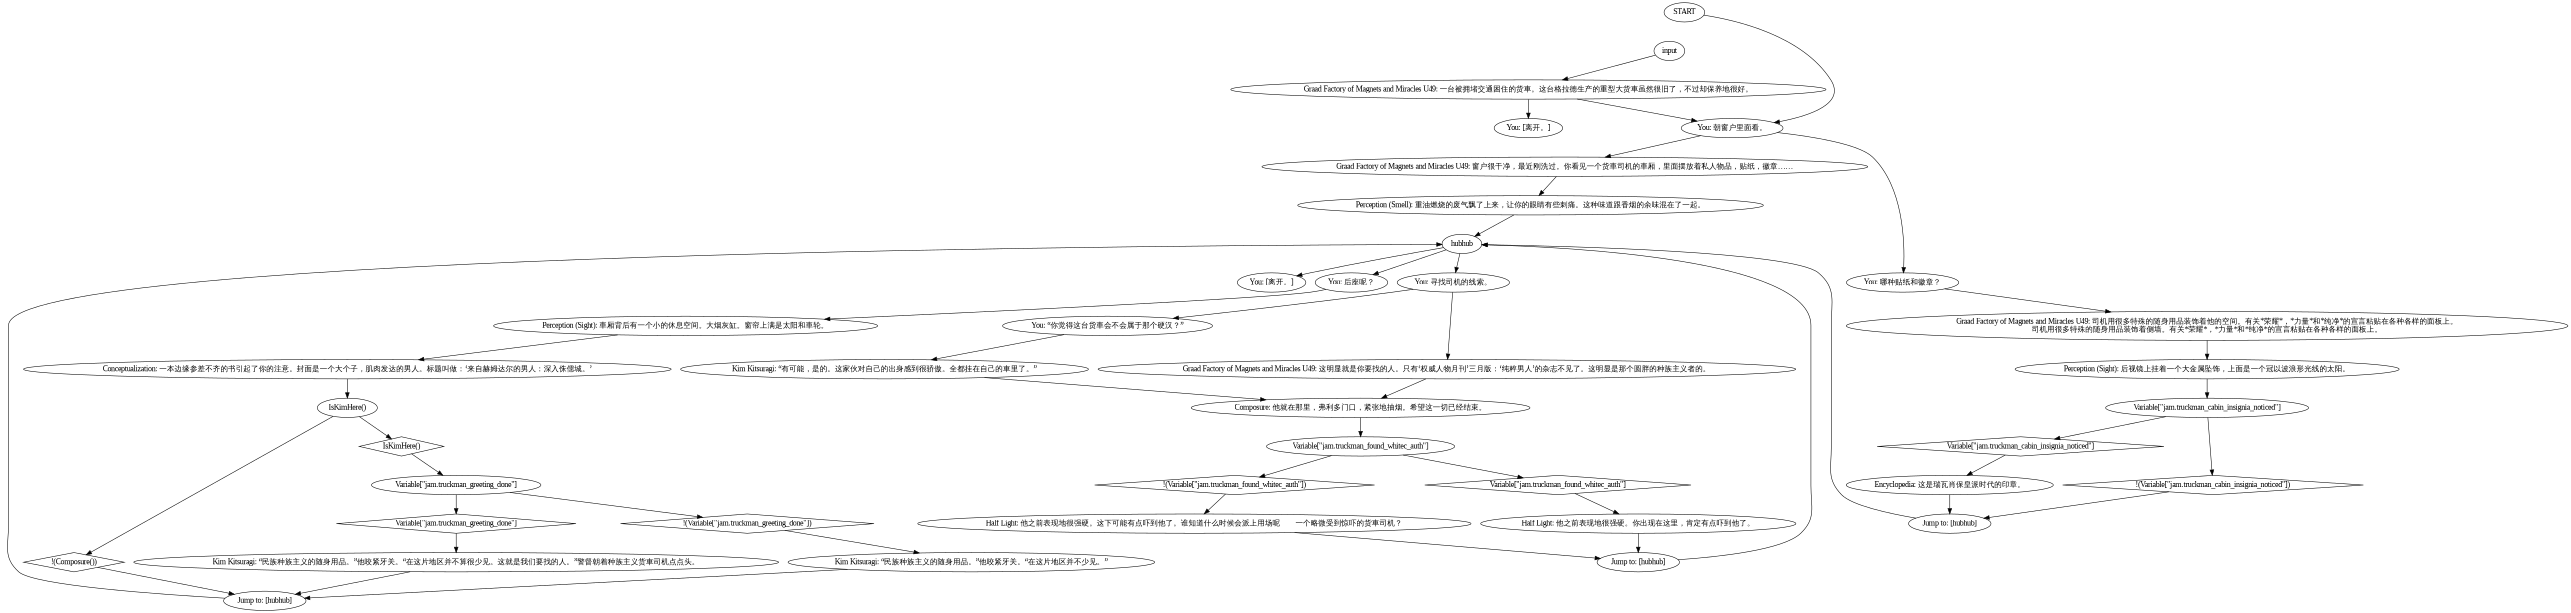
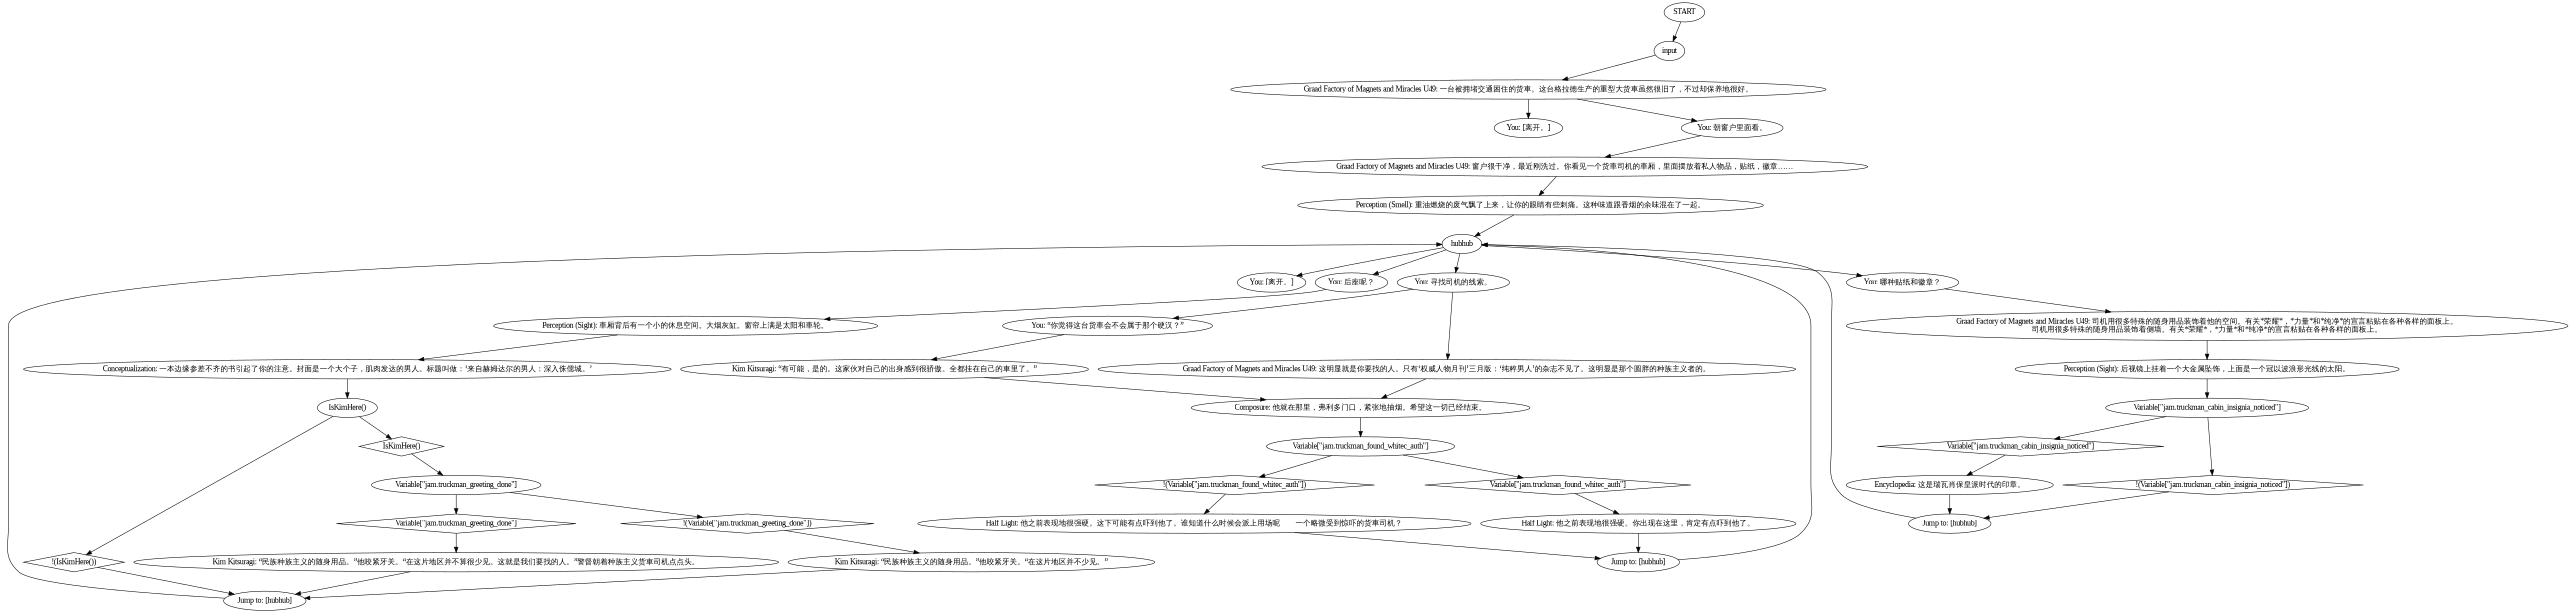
(1808, 55) -> (1678, 29)
(1879, 164) -> (1688, 259)
(74, 562) -> (74, 562)
